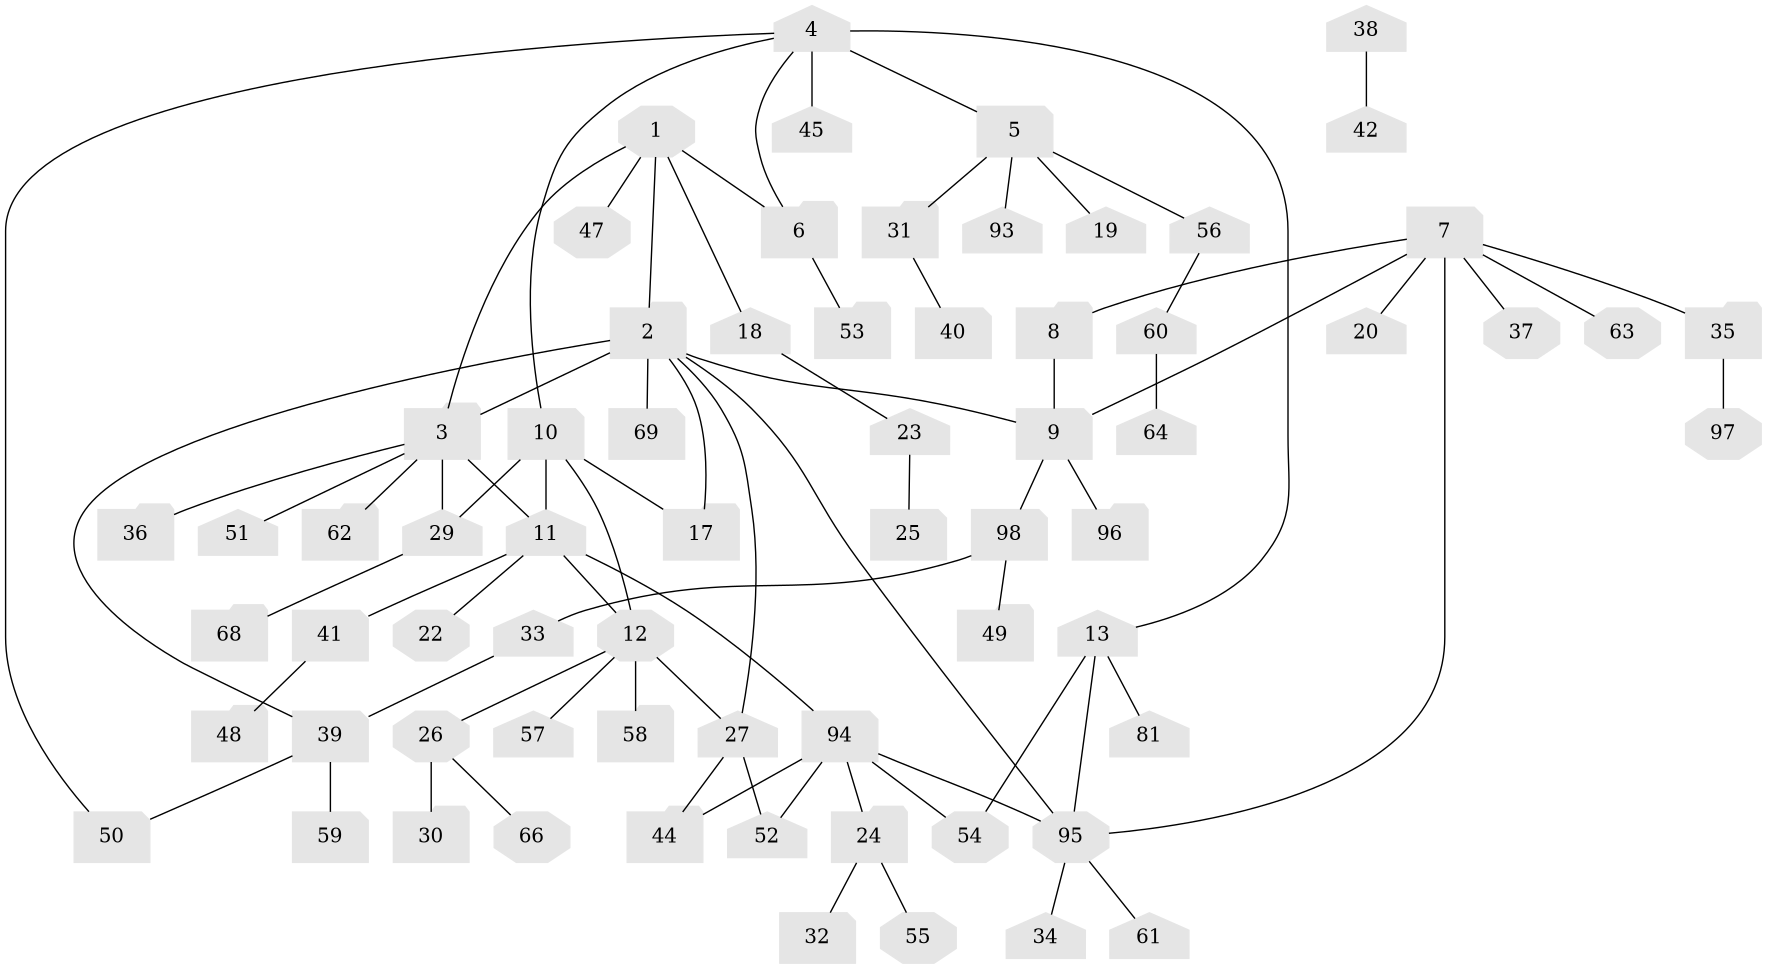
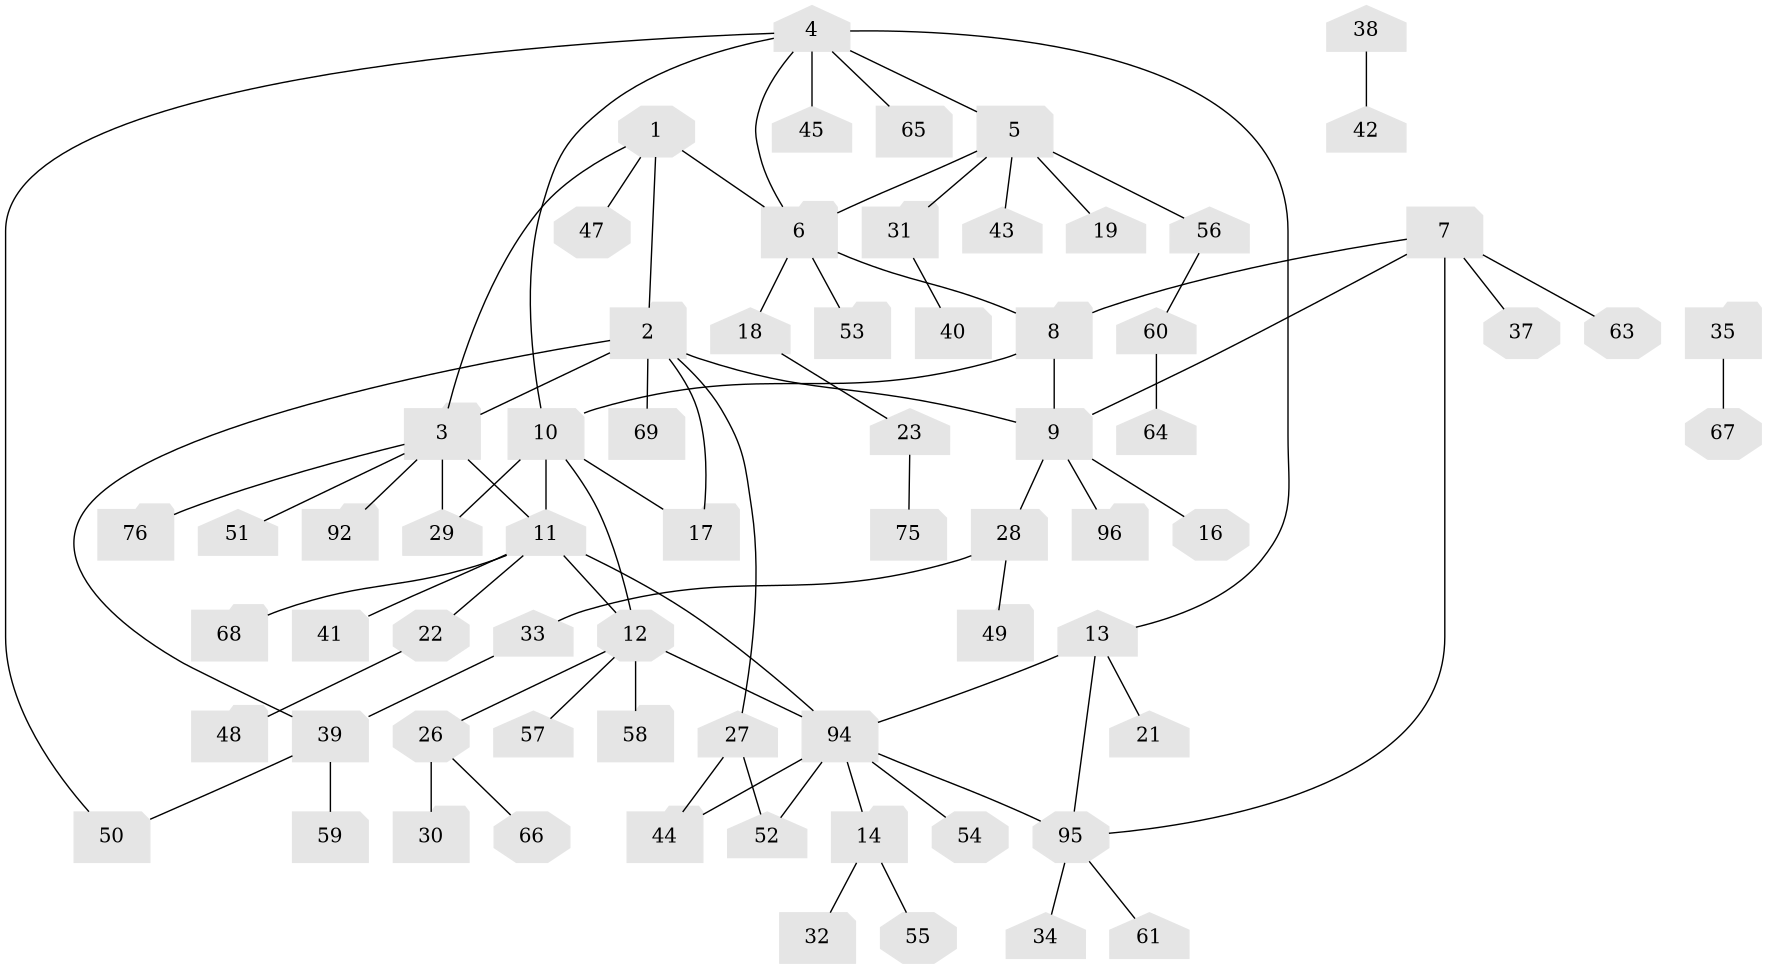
none -> (914, 132)
none -> (907, 182)
(1002, 232) -> (1002, 232)
(704, 234) -> (774, 285)
(1585, 276) -> none
none -> (913, 279)
(1366, 333) -> none
none -> (756, 384)
(1723, 434) -> (1723, 434)
(136, 535) -> (136, 535)
(340, 535) -> (340, 535)
(909, 535) -> (909, 535)
(1009, 535) -> (1009, 535)
none -> (1211, 535)
(864, 568) -> none
(335, 585) -> (387, 585)
(280, 686) -> (335, 684)
(689, 688) -> (734, 684)
(1036, 734) -> (969, 691)
(1149, 736) -> (1149, 736)
(869, 837) -> (869, 837)
